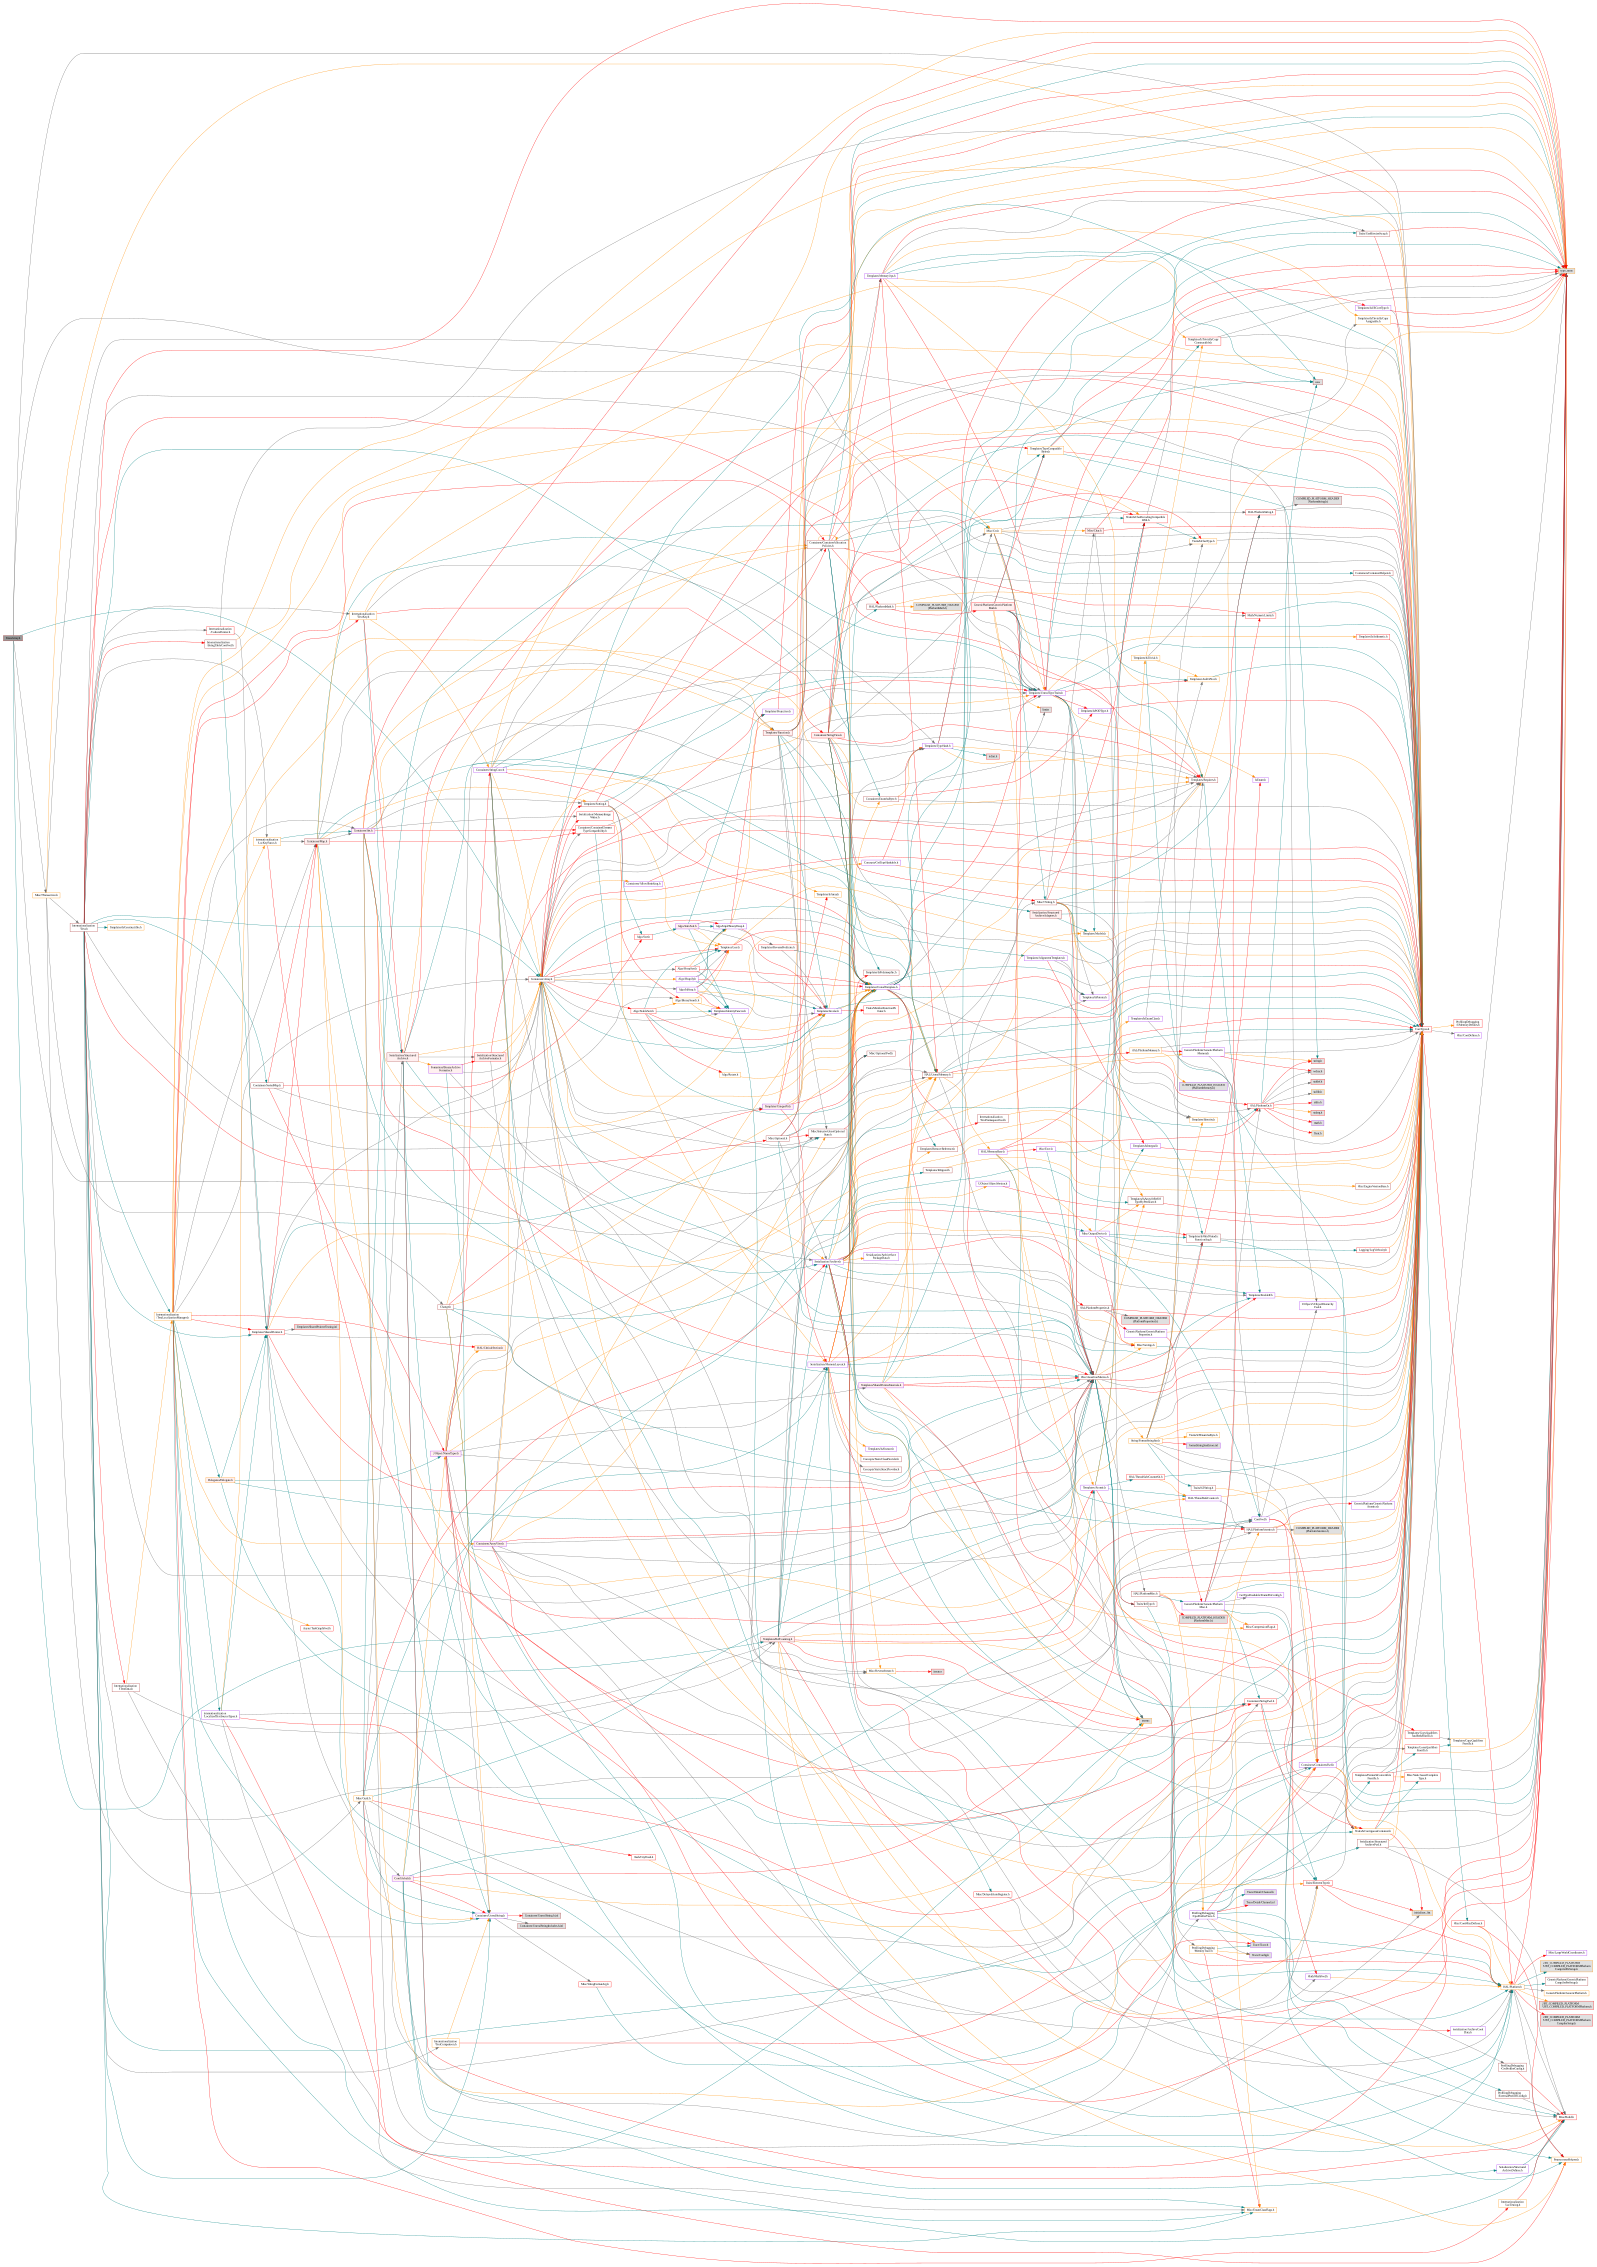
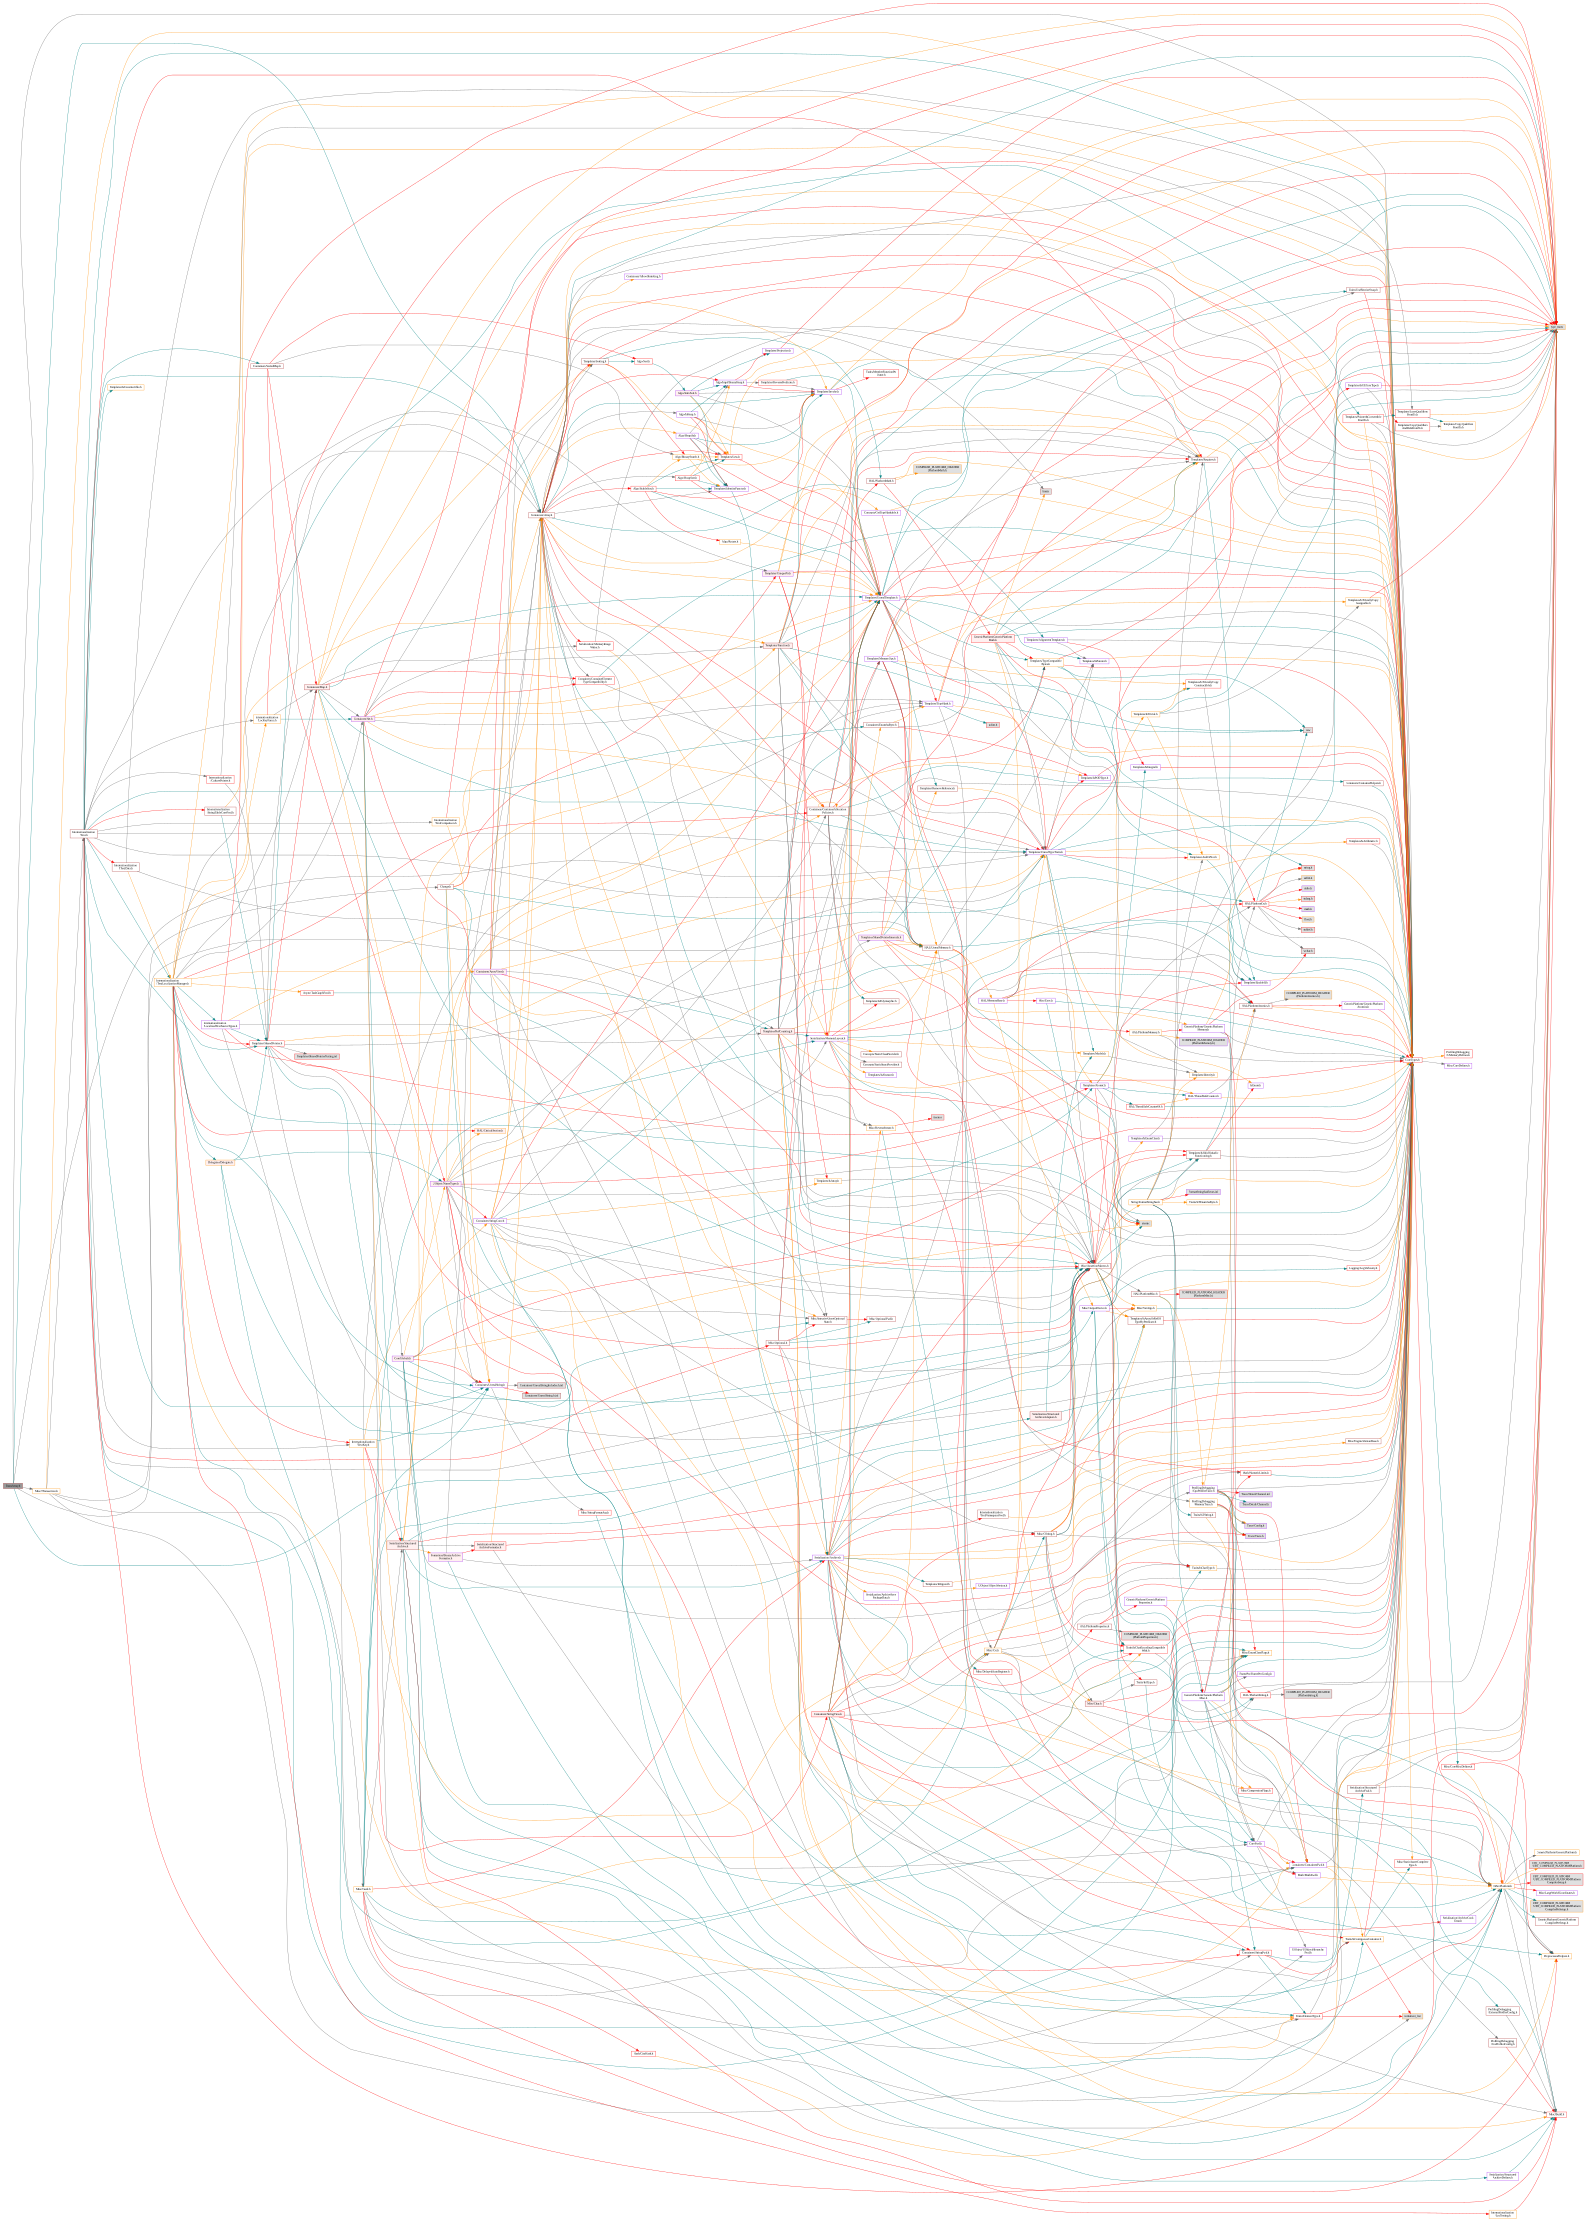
(312, 744) -> (626, 868)
(1261, 1595) -> (1256, 1674)
